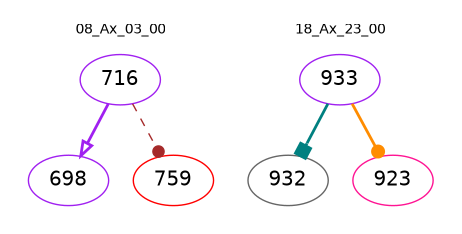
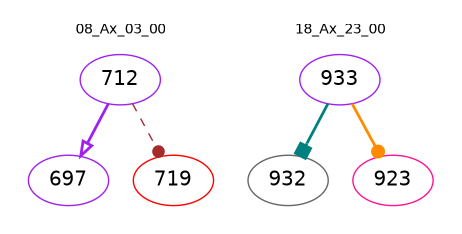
(120, 80) -> (120, 80)
(69, 180) -> (69, 180)
(173, 180) -> (173, 180)
